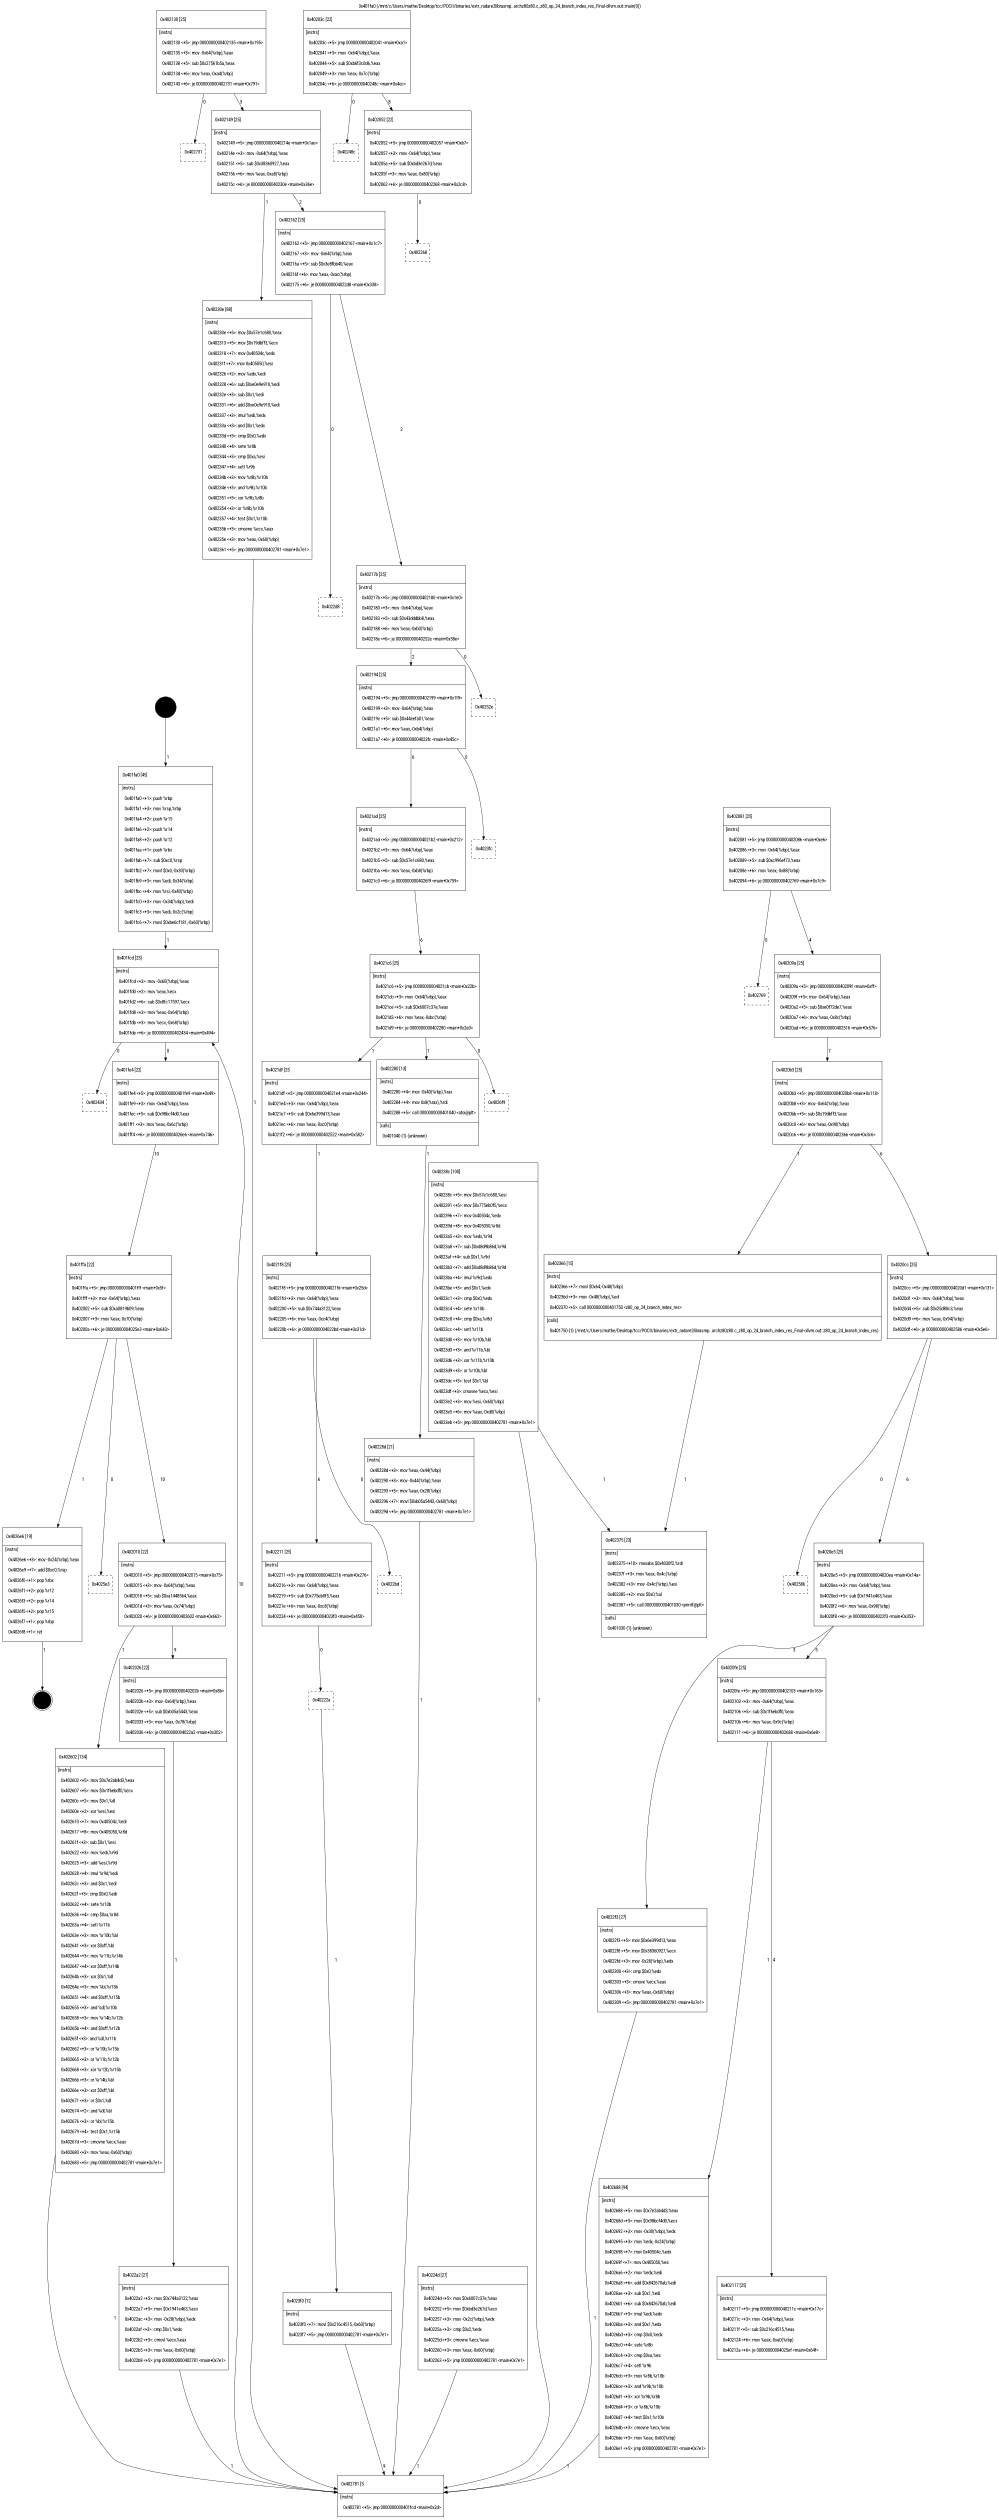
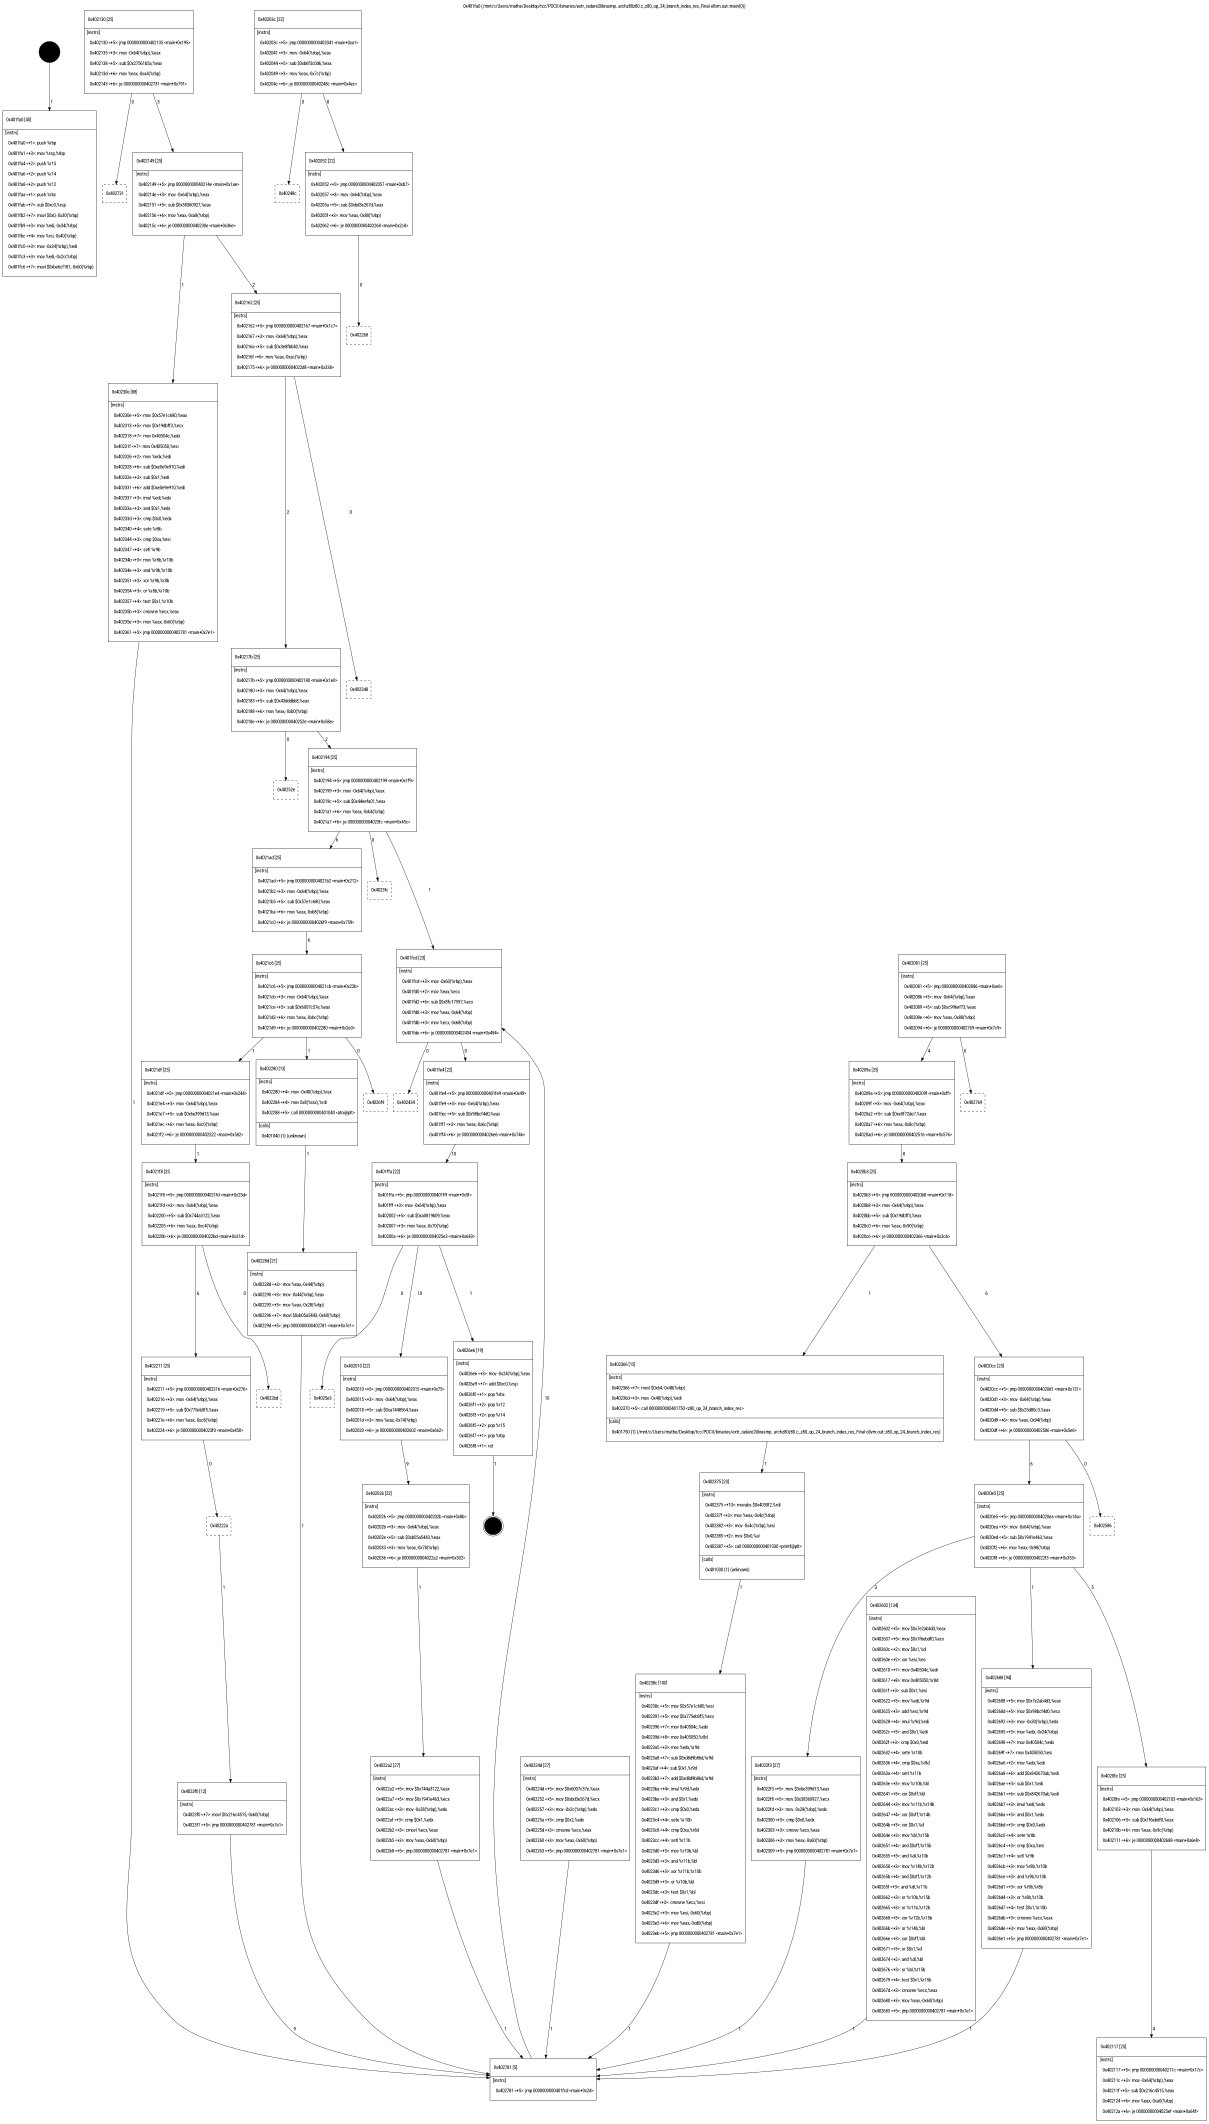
(166, 939) -> (411, 888)
(829, 1051) -> (904, 1154)
(571, 1479) -> (731, 1625)
(109, 1683) -> none
(743, 1959) -> (1032, 1616)
